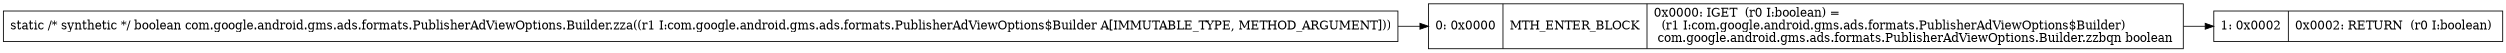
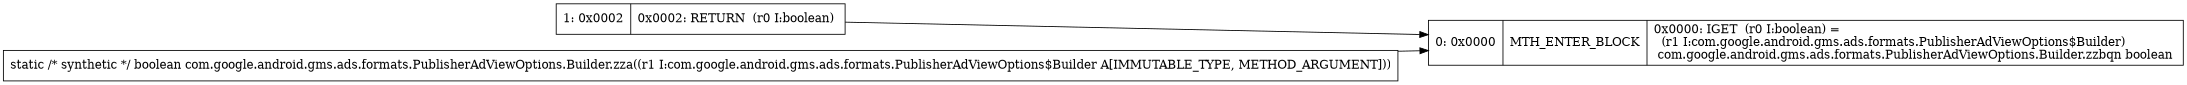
(2194, 26) -> (1132, 28)
